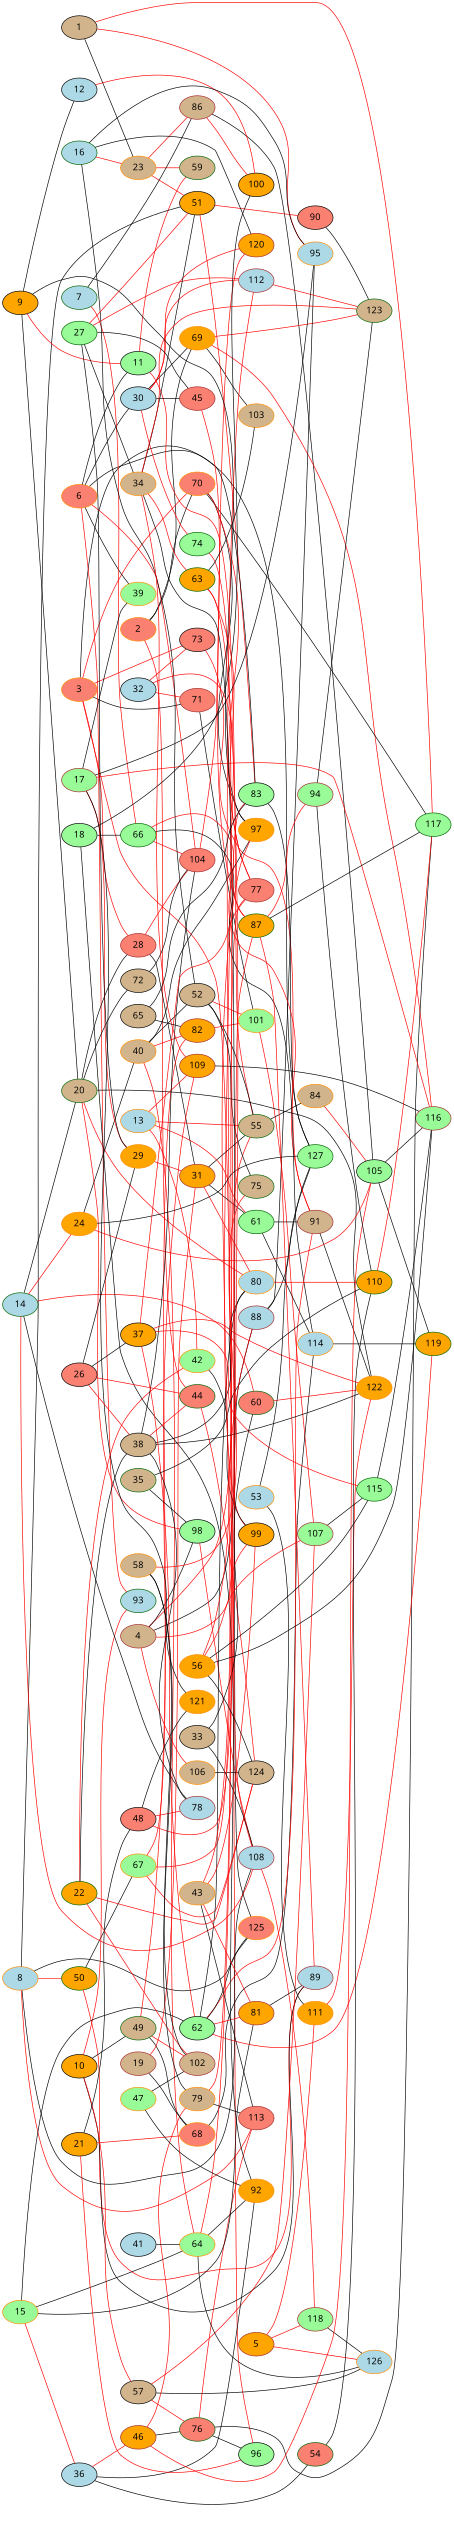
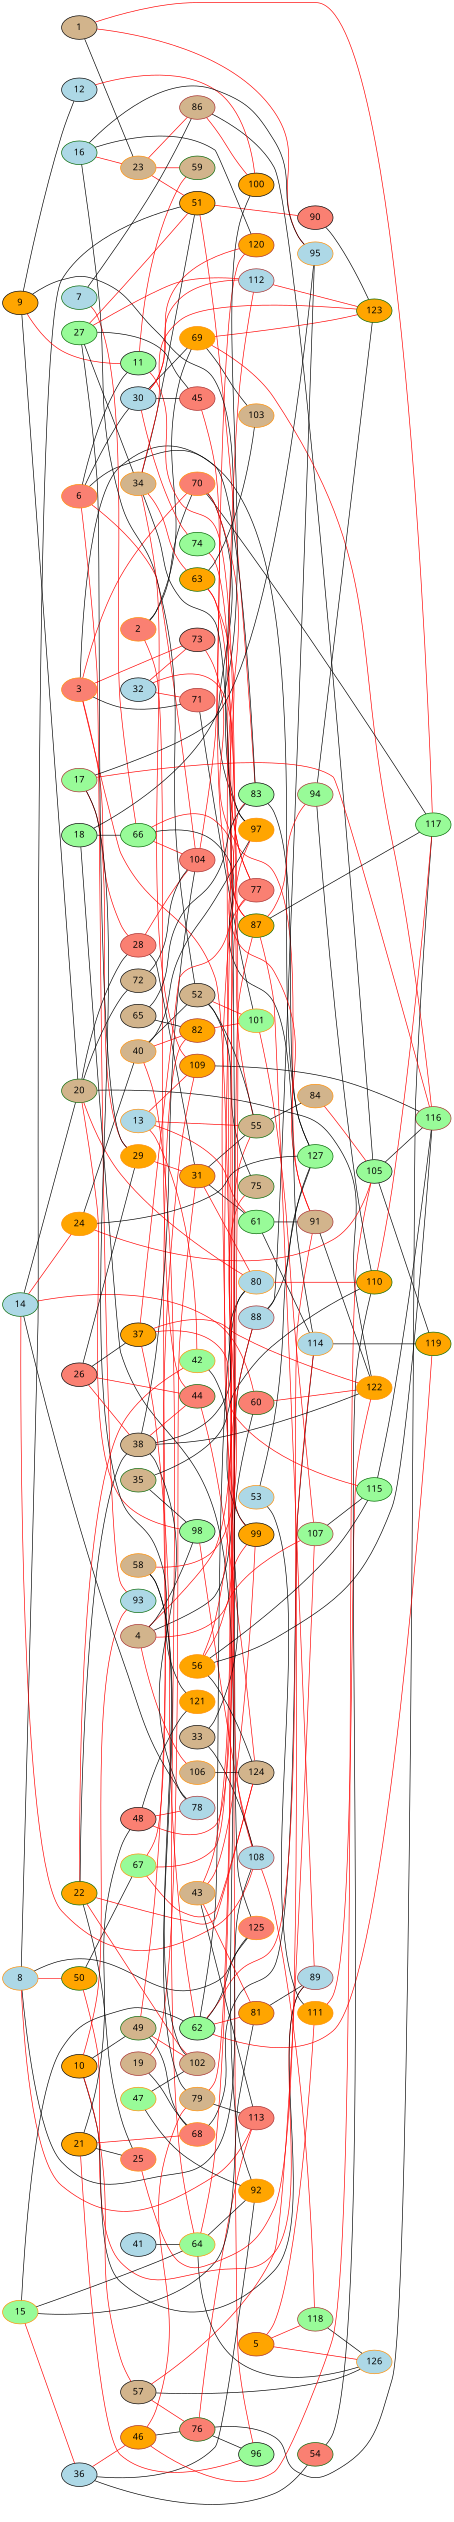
(374, 311) -> (374, 311)
(138, 594) -> none
none -> (138, 2159)
